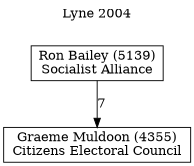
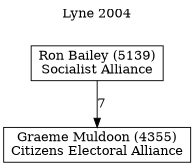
(97, 145) -> (97, 145)
